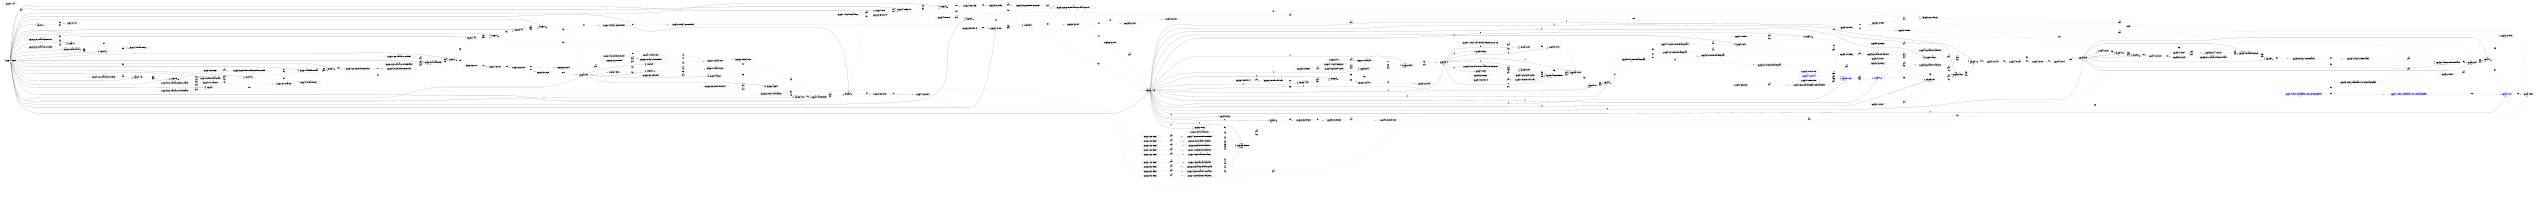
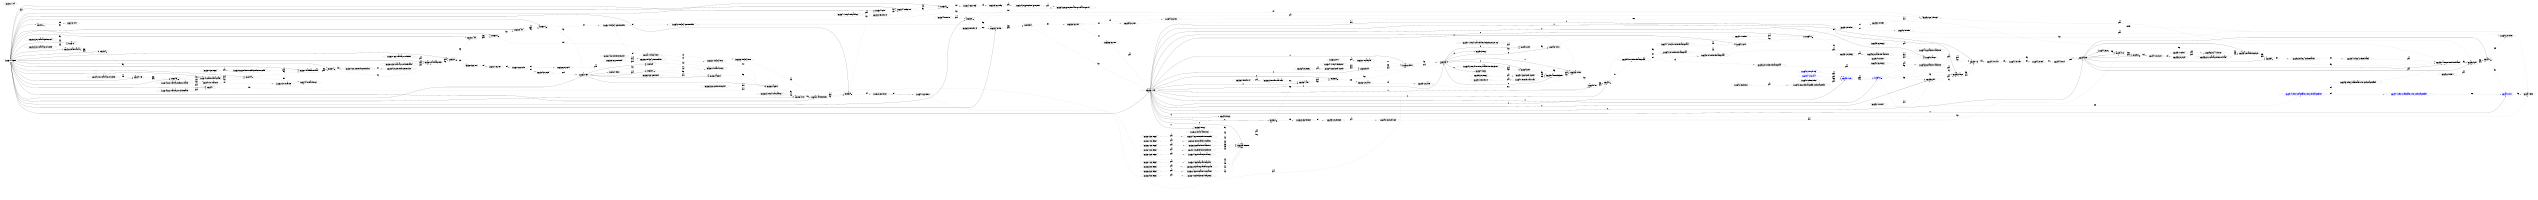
(998, 22) -> (982, 24)
(138, 48) -> none
(378, 68) -> (378, 68)
(284, 70) -> (284, 70)
(632, 73) -> (632, 73)
(1504, 74) -> (1501, 76)
(1350, 76) -> none
